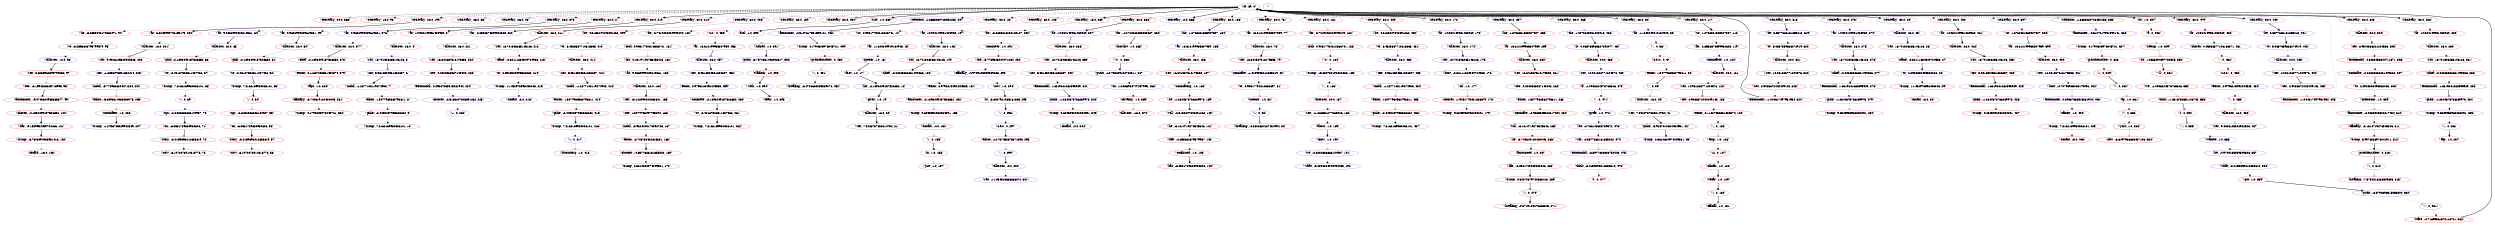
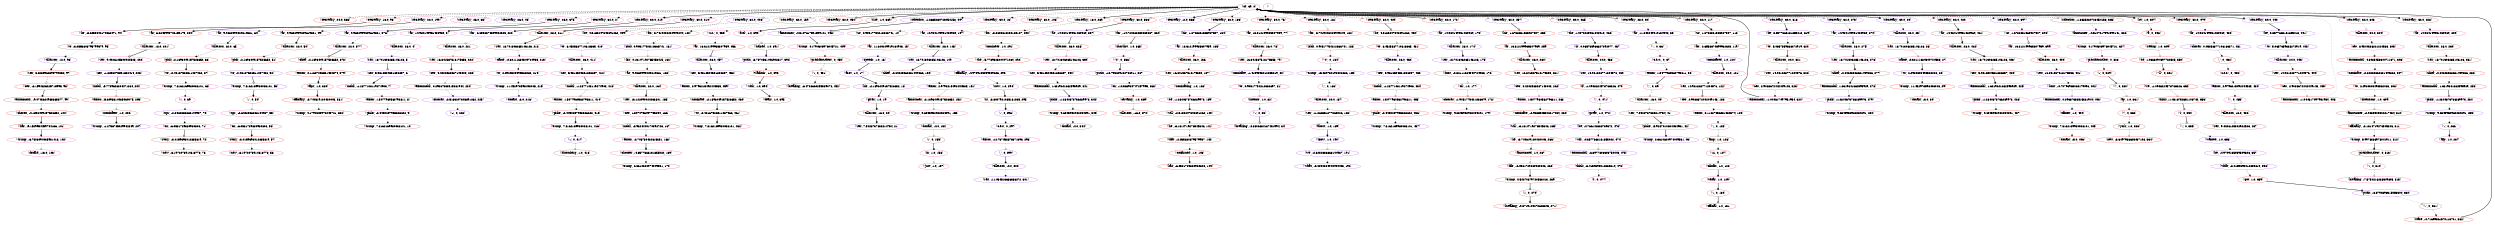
(884, 10) -> (900, 9)
(228, 28) -> (228, 28)
(930, 60) -> (930, 60)
(185, 119) -> (185, 119)
